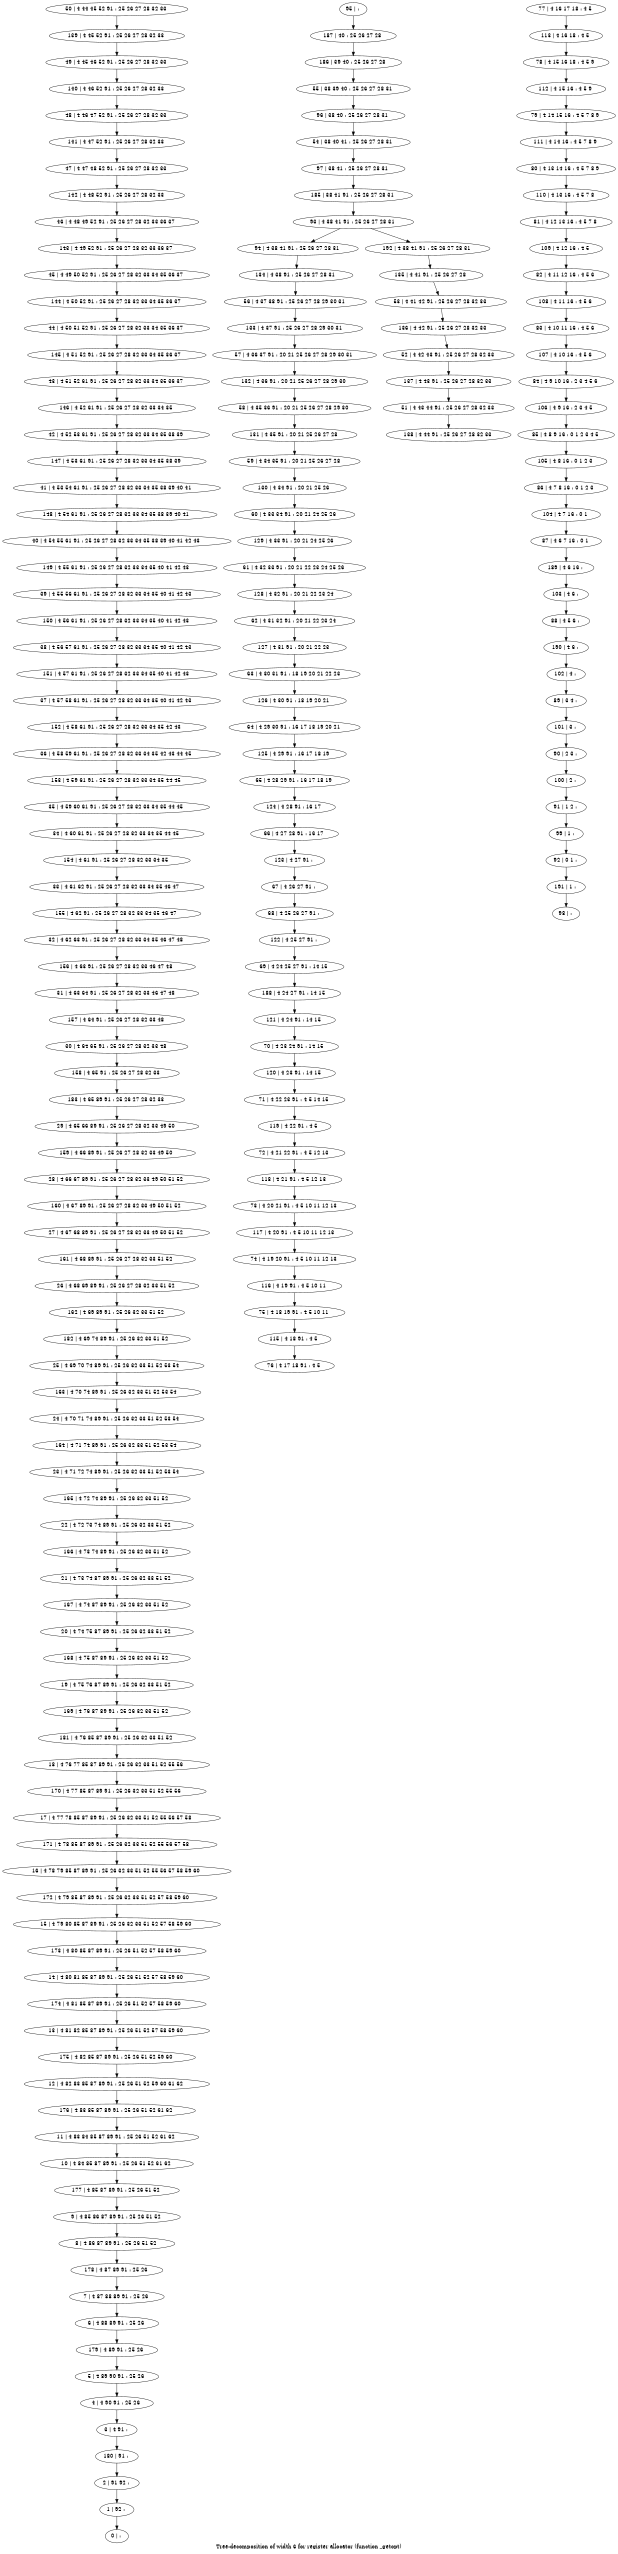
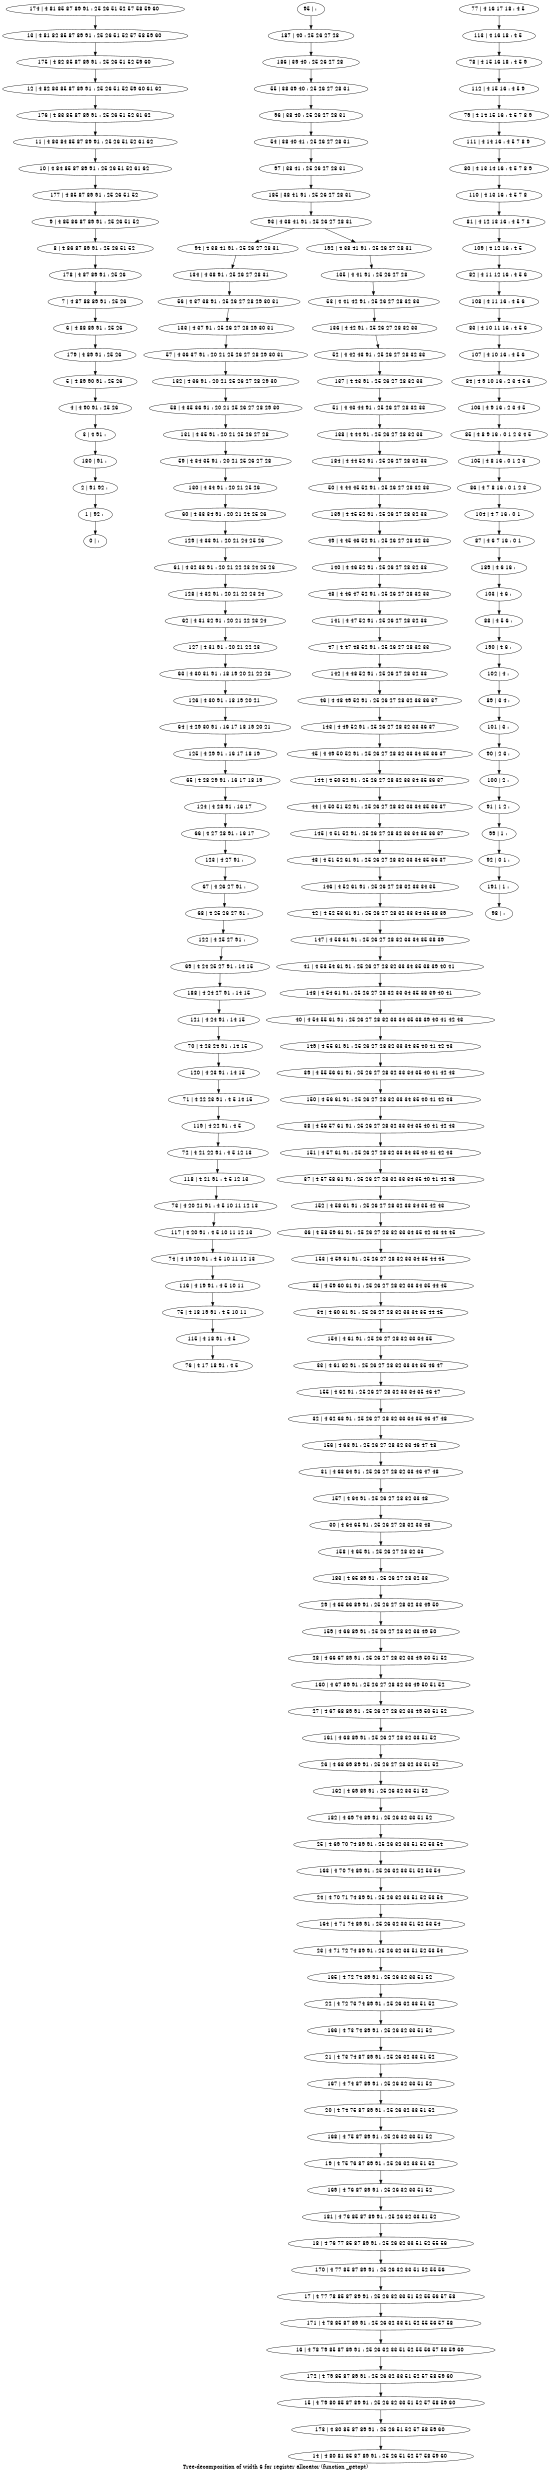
none -> (380, 461)
(117, 1989) -> none
